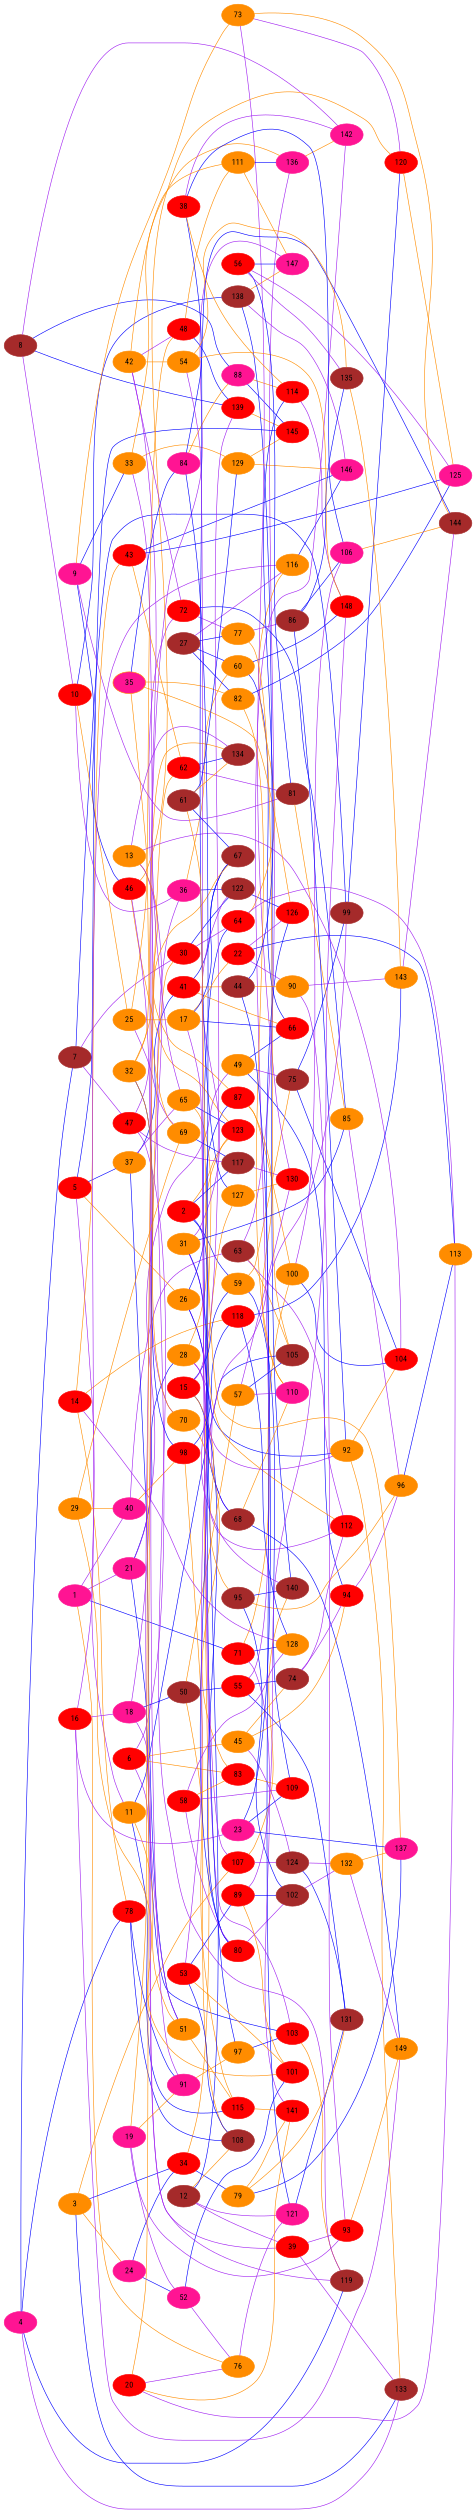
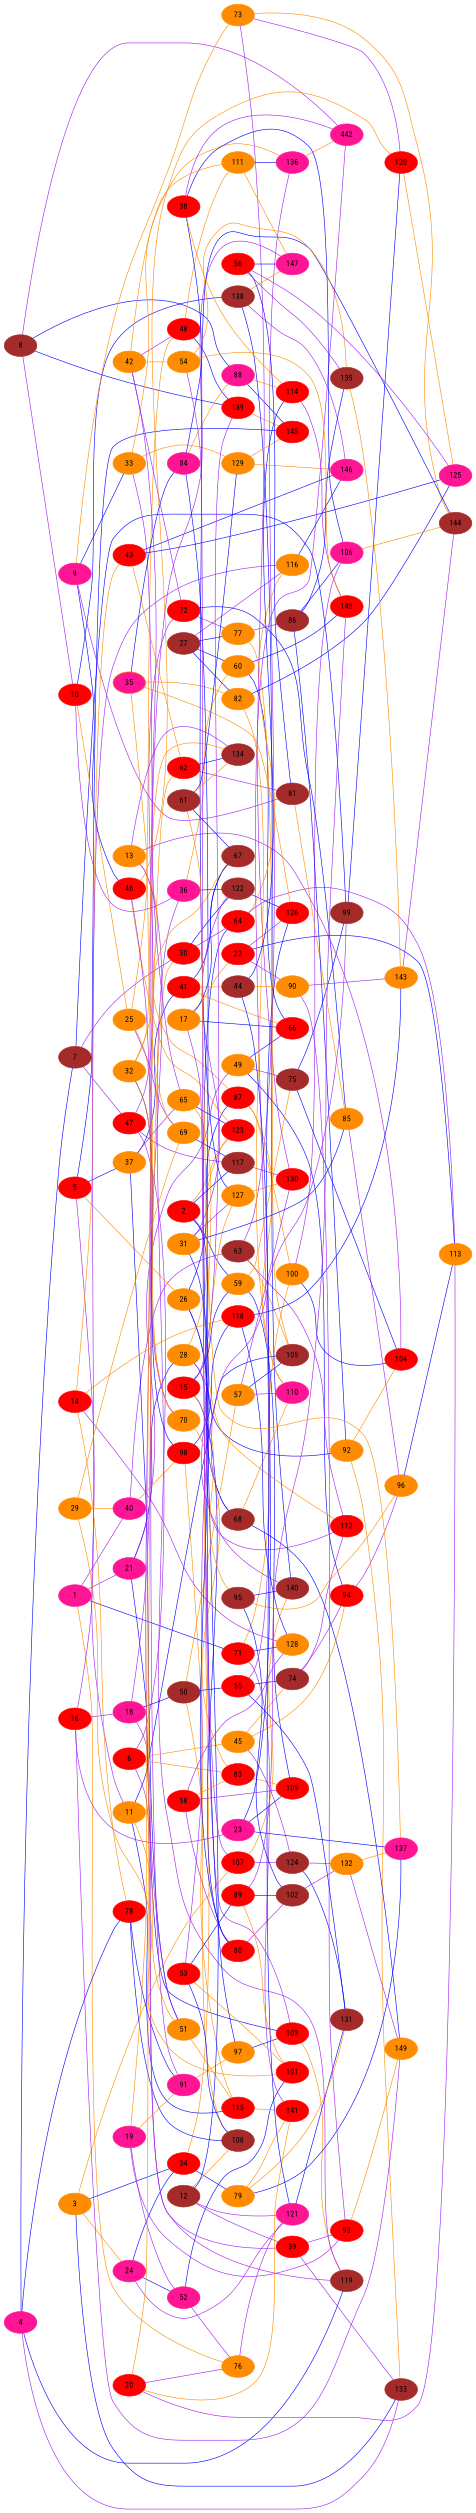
(347, 135) -> (347, 135)
(157, 1020) -> (152, 1222)
(219, 1450) -> (211, 1220)
none -> (219, 2303)
